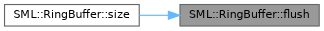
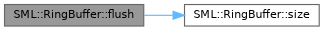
(154, 15) -> (158, 15)
